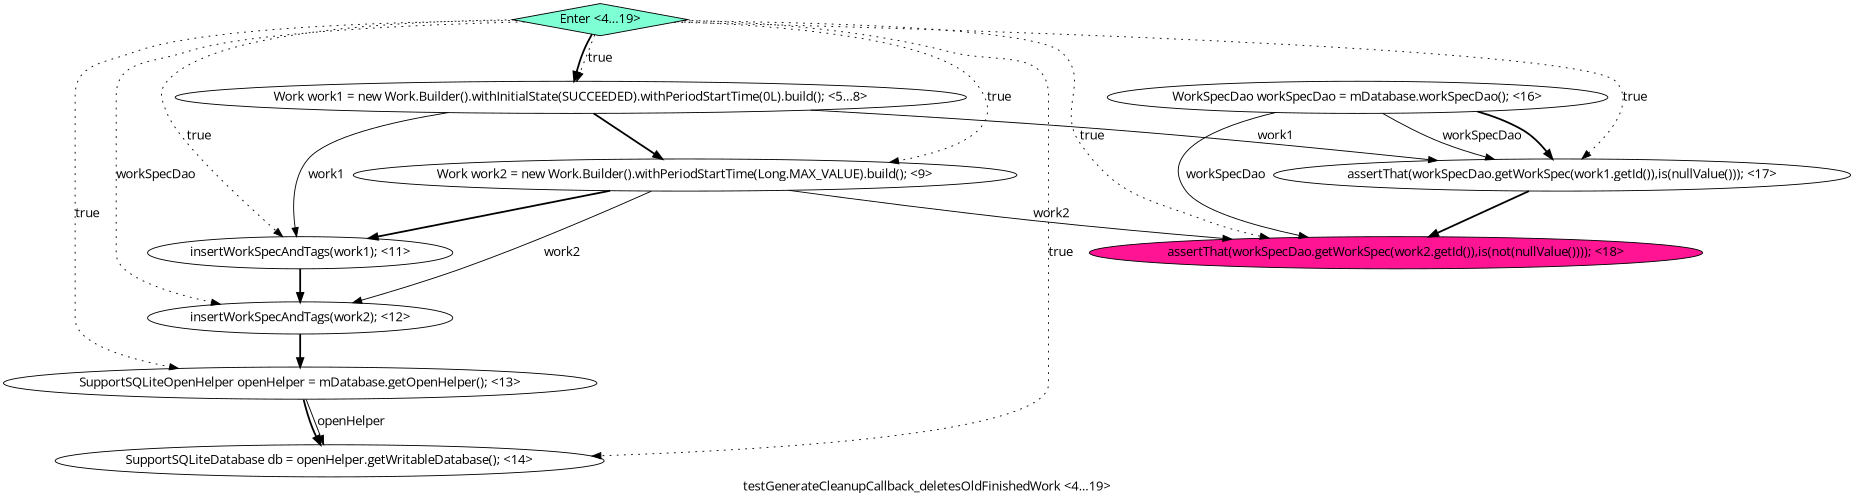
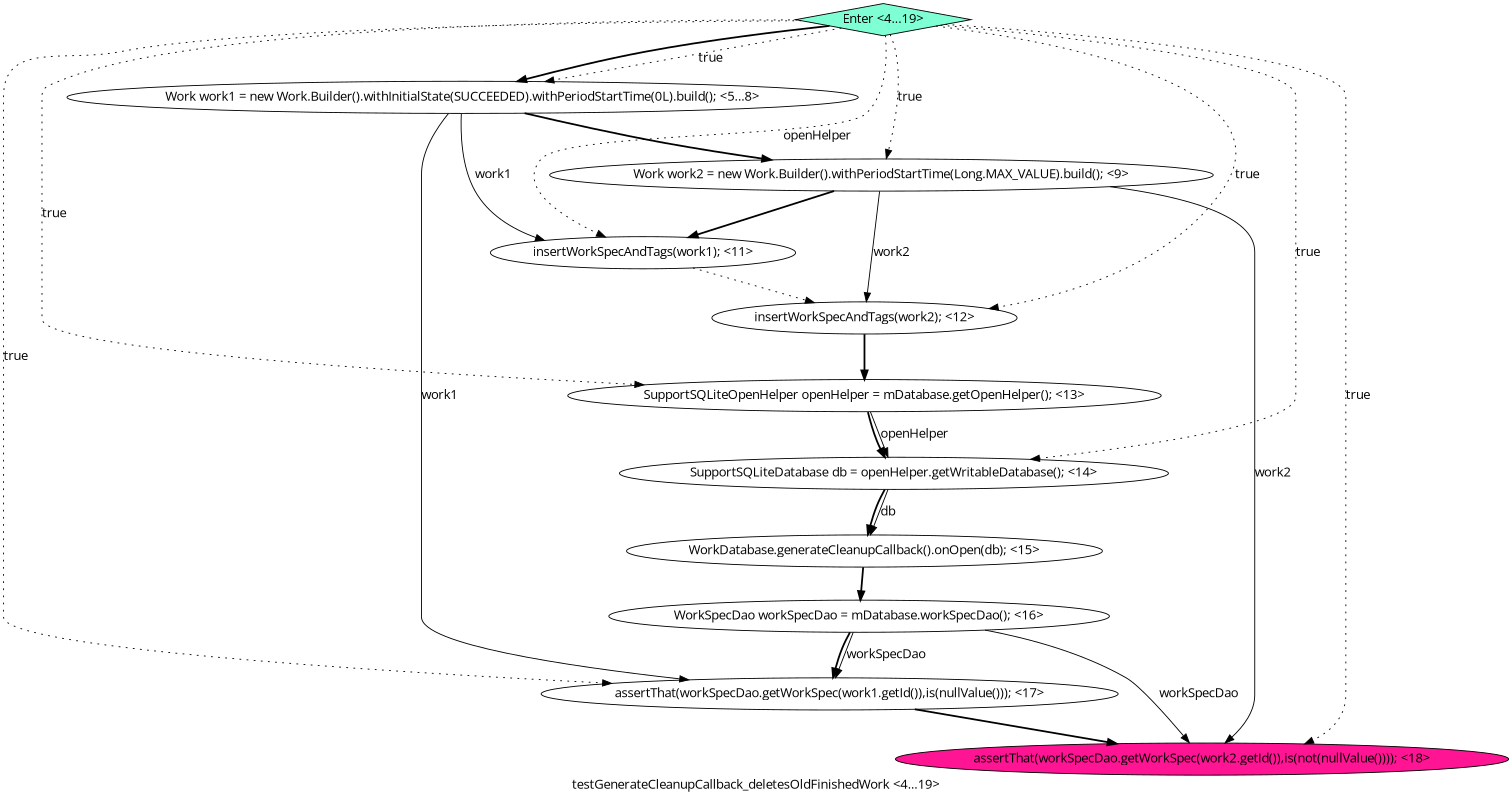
(199, 136) -> (817, 136)
(156, 175) -> (1248, 175)
(300, 281) -> (749, 284)
none -> (864, 551)
